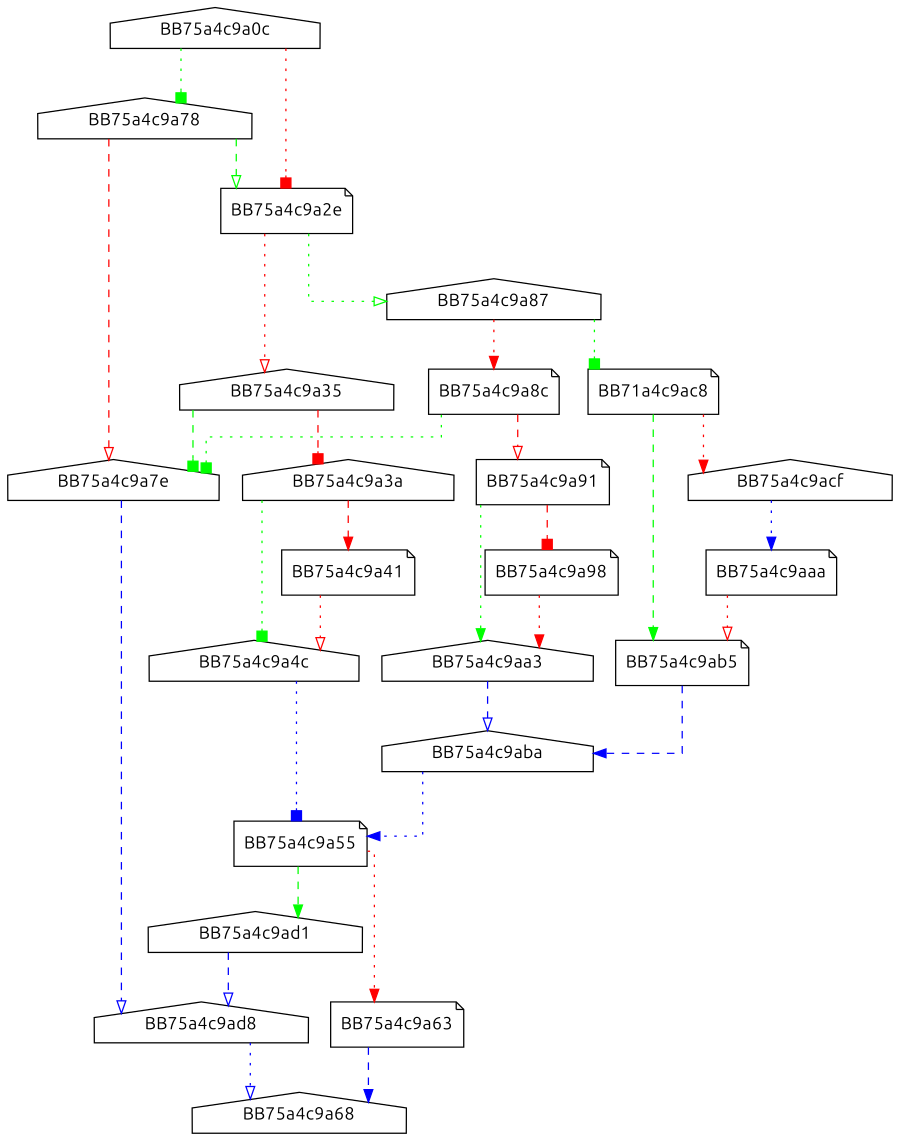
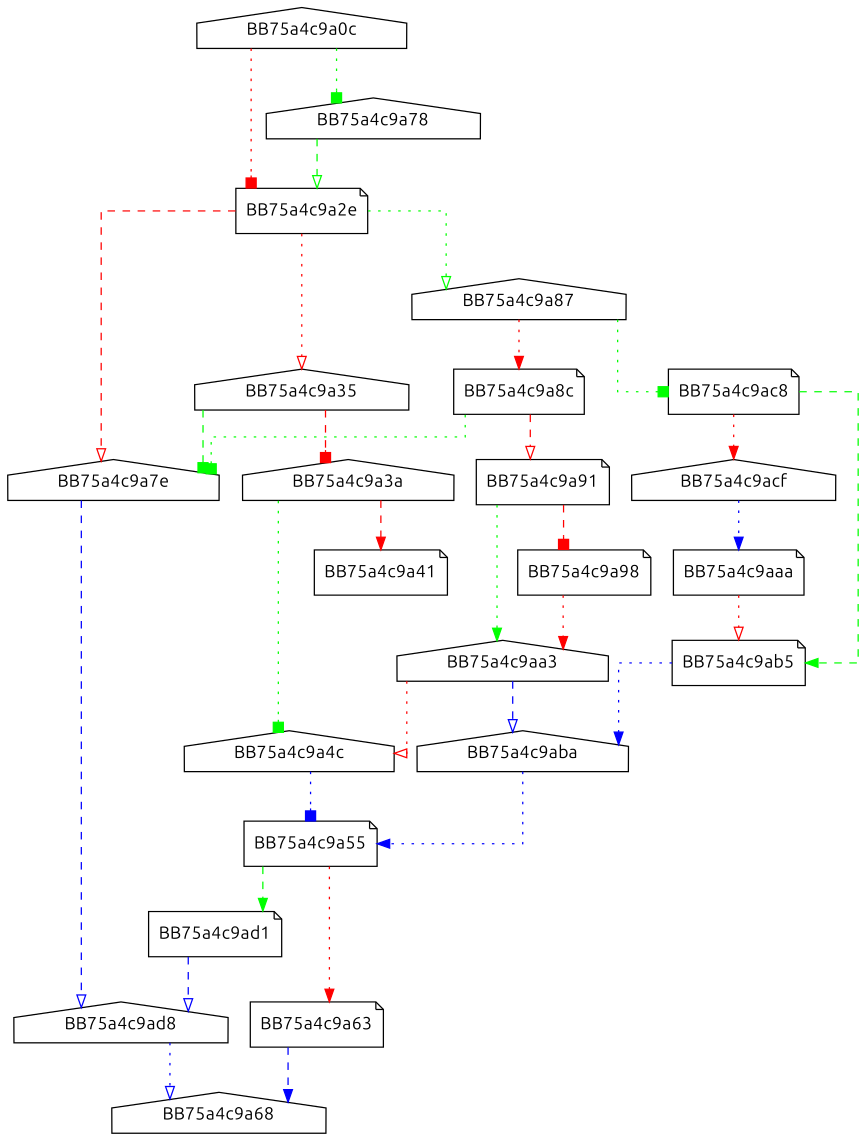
(109, 293) -> (101, 263)
(653, 392) -> (734, 392)
(320, 616) -> (407, 718)
(678, 753) -> (619, 671)
(255, 934) -> (215, 934)
